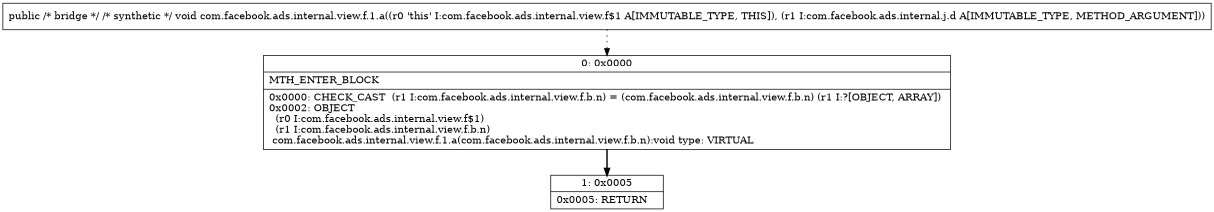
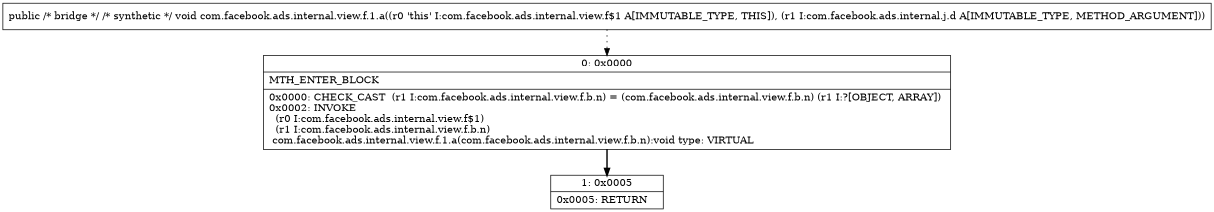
(315, 108) -> (316, 108)
